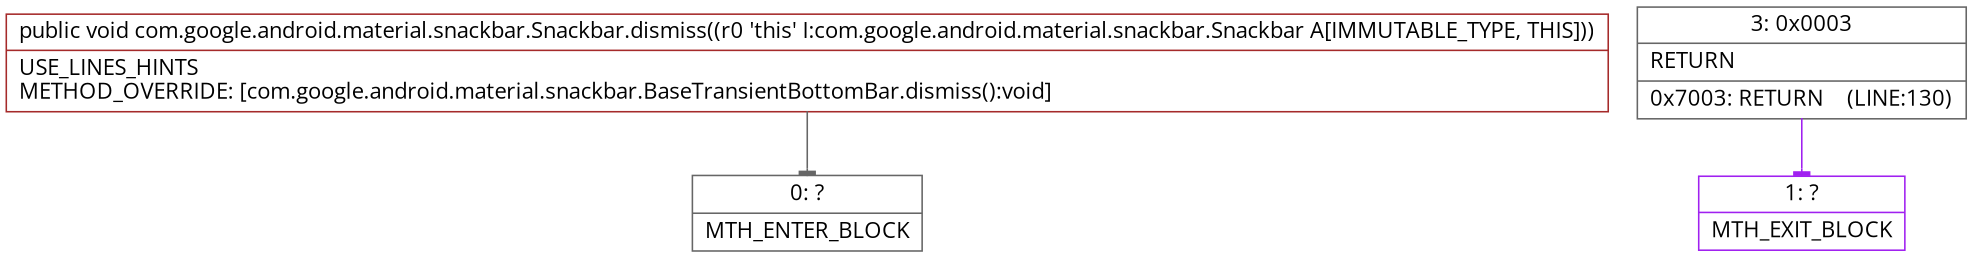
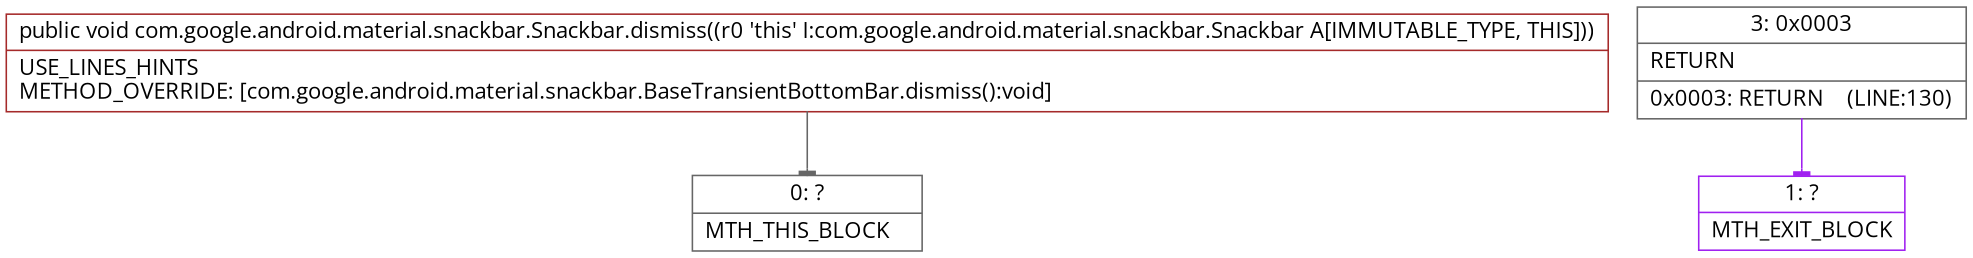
(1802, 99) -> (1802, 99)
(807, 231) -> (798, 231)
